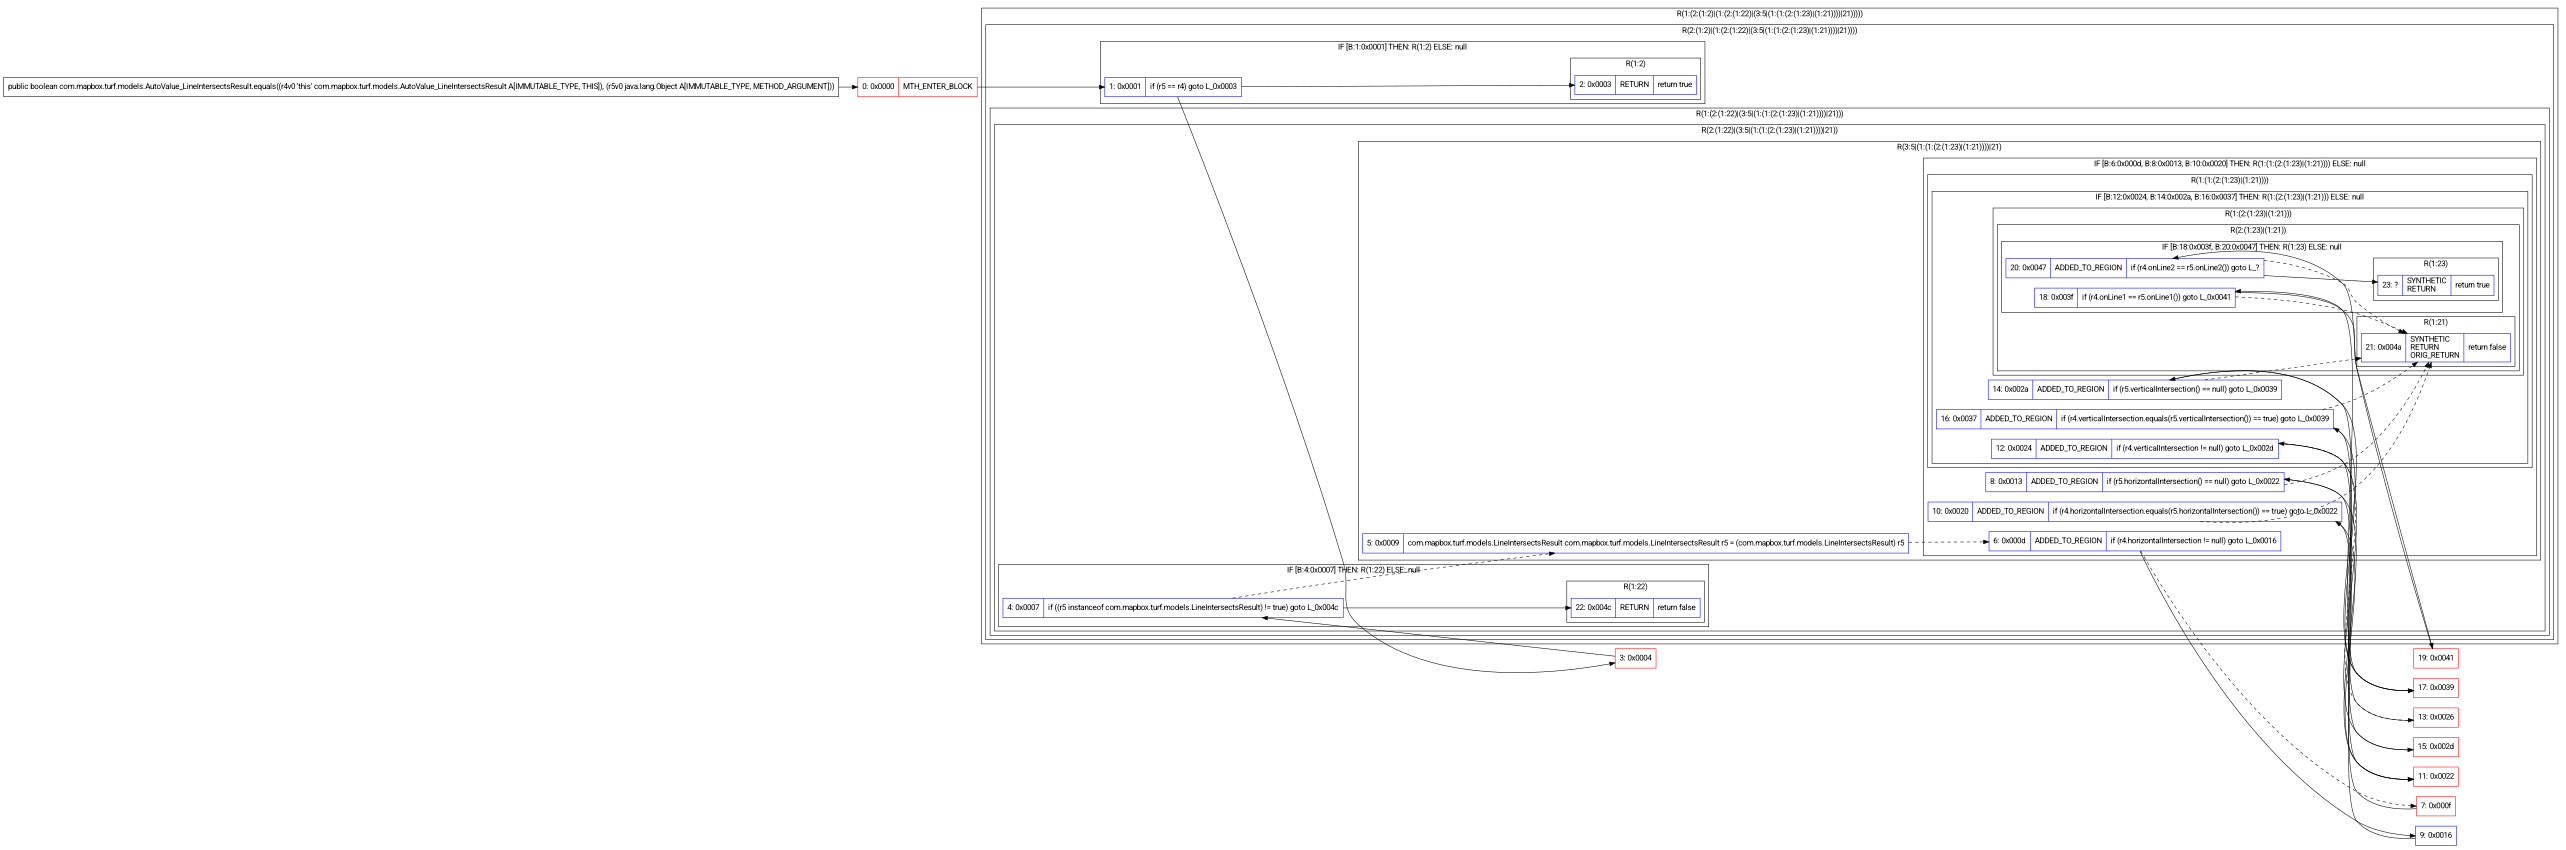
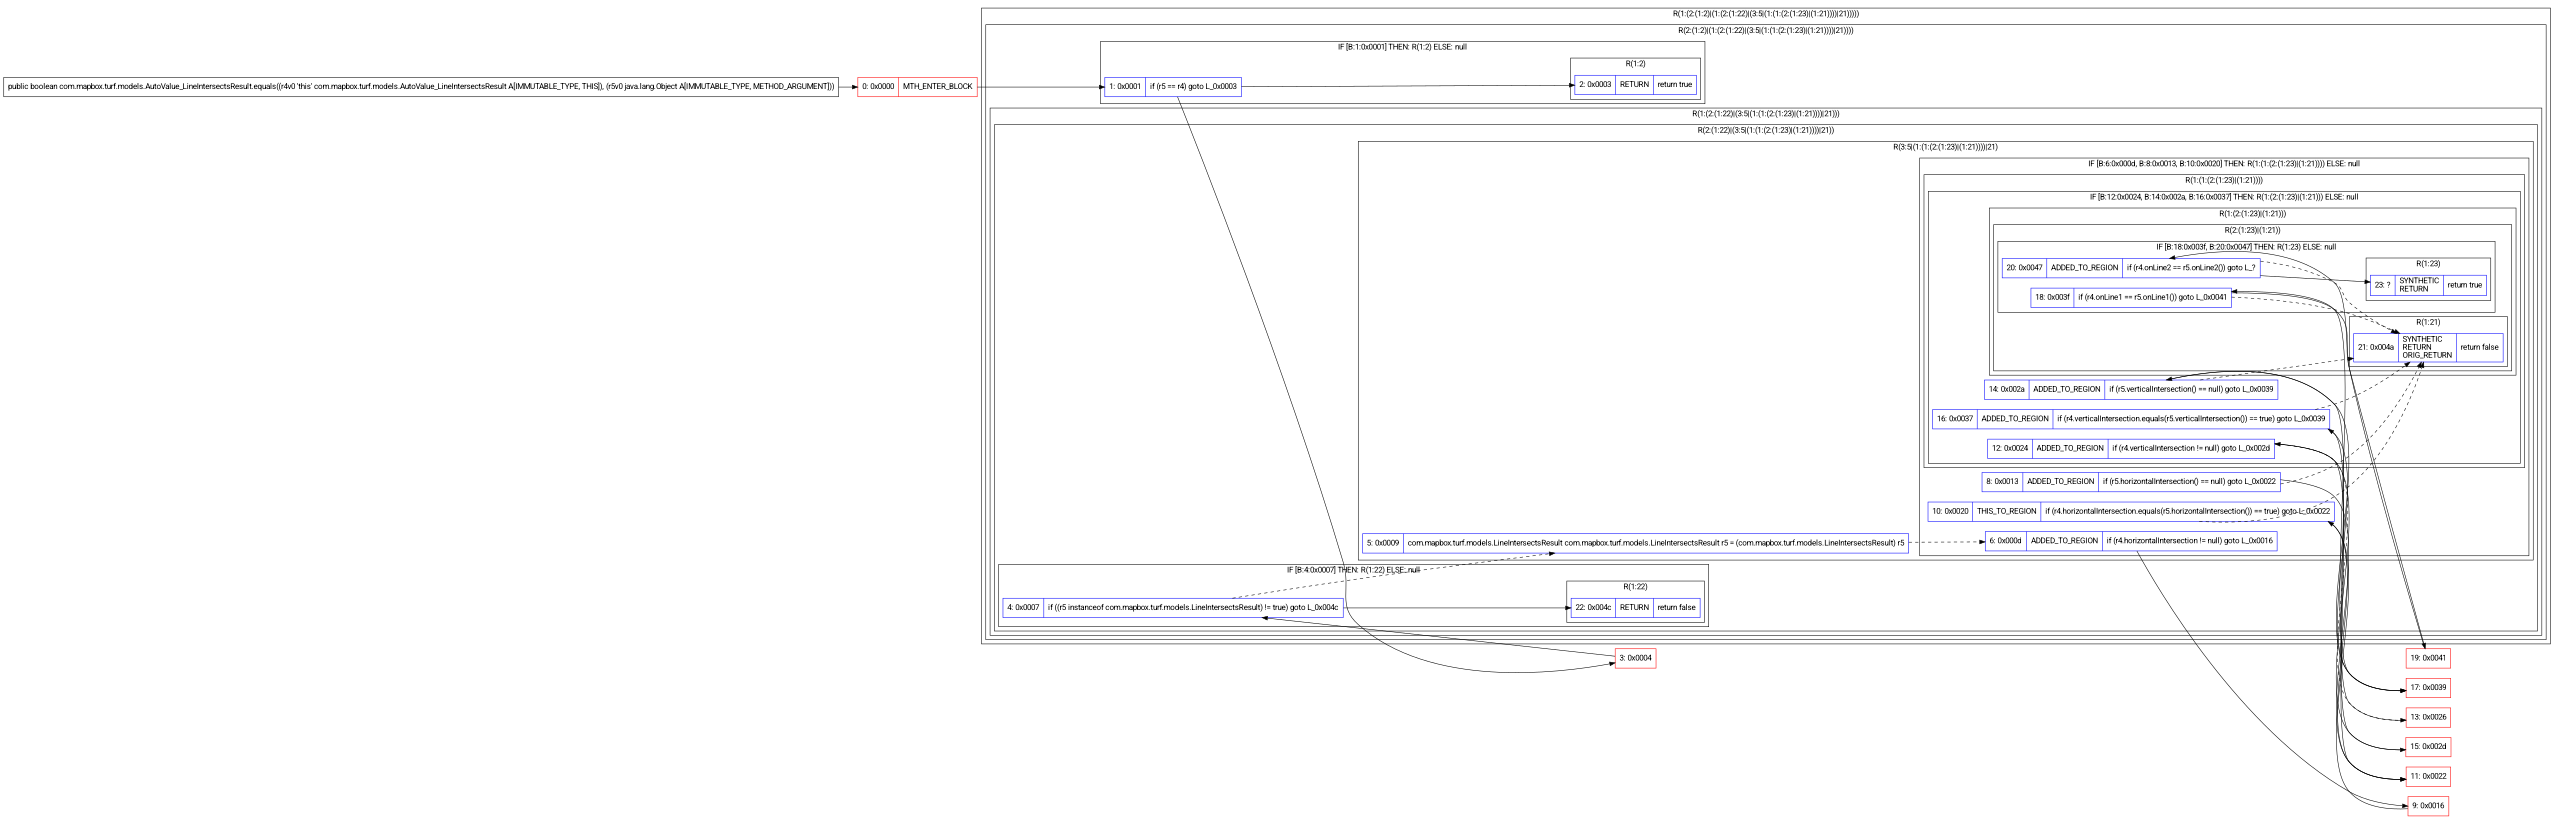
(2011, 511) -> (2007, 511)
(2436, 806) -> none
(2436, 836) -> (2428, 806)
